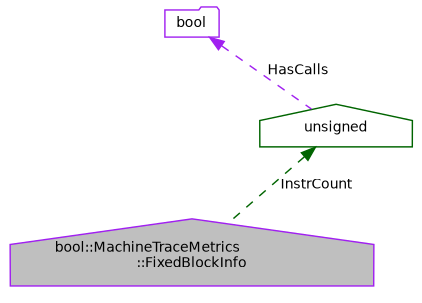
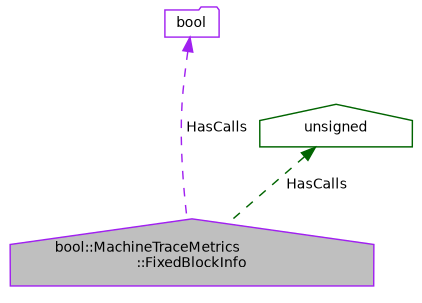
(267, 77) -> (181, 135)
(315, 185) -> (315, 185)
